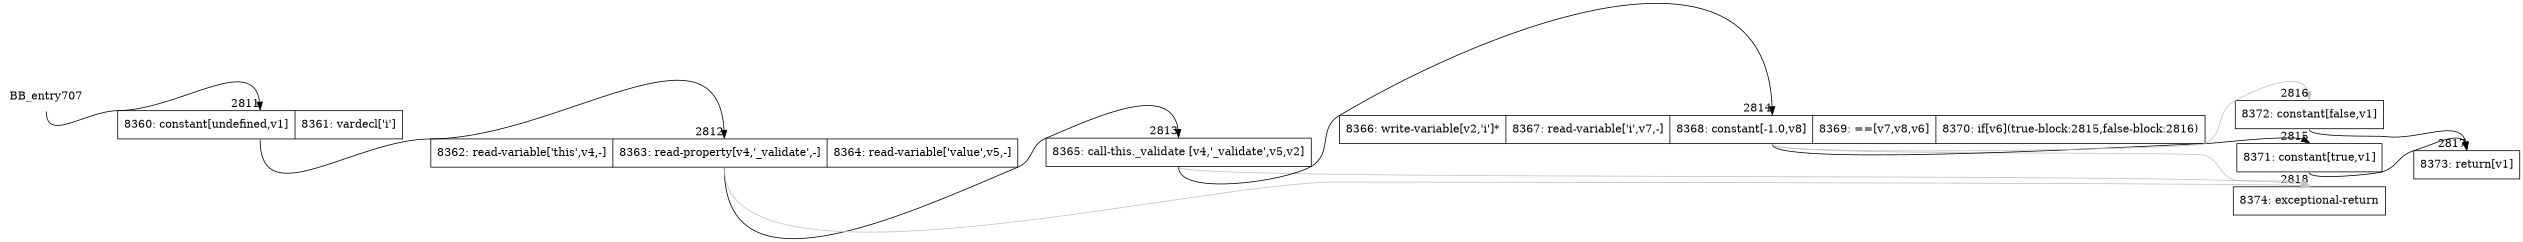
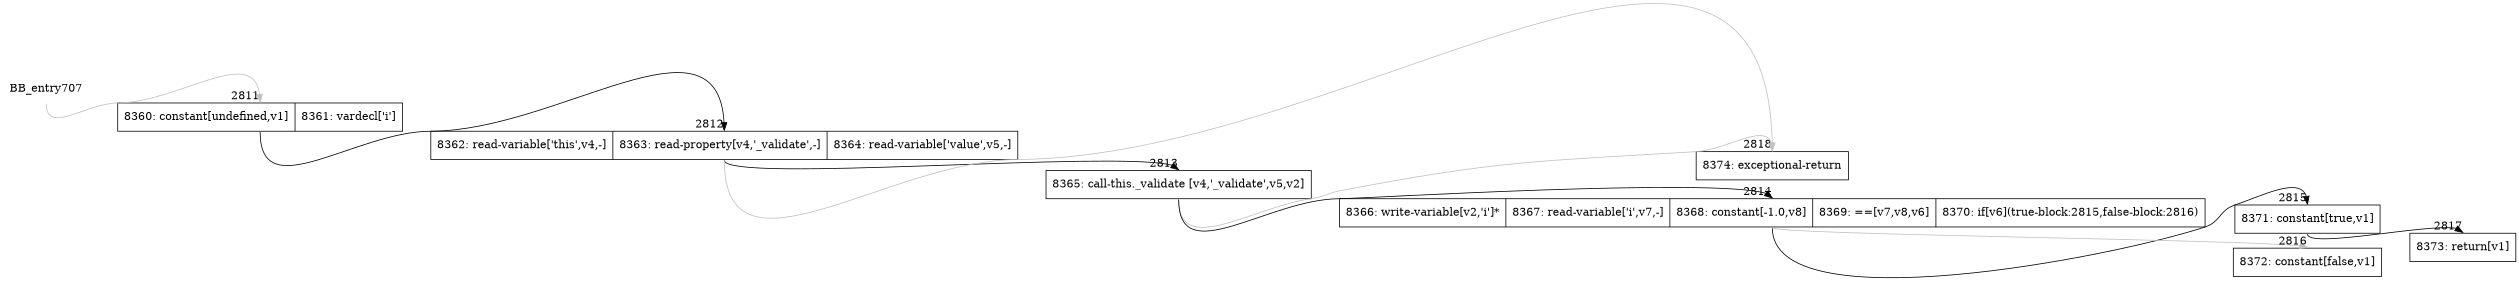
(154, 105) -> (154, 97)
(2390, 137) -> none
(2110, 153) -> none
